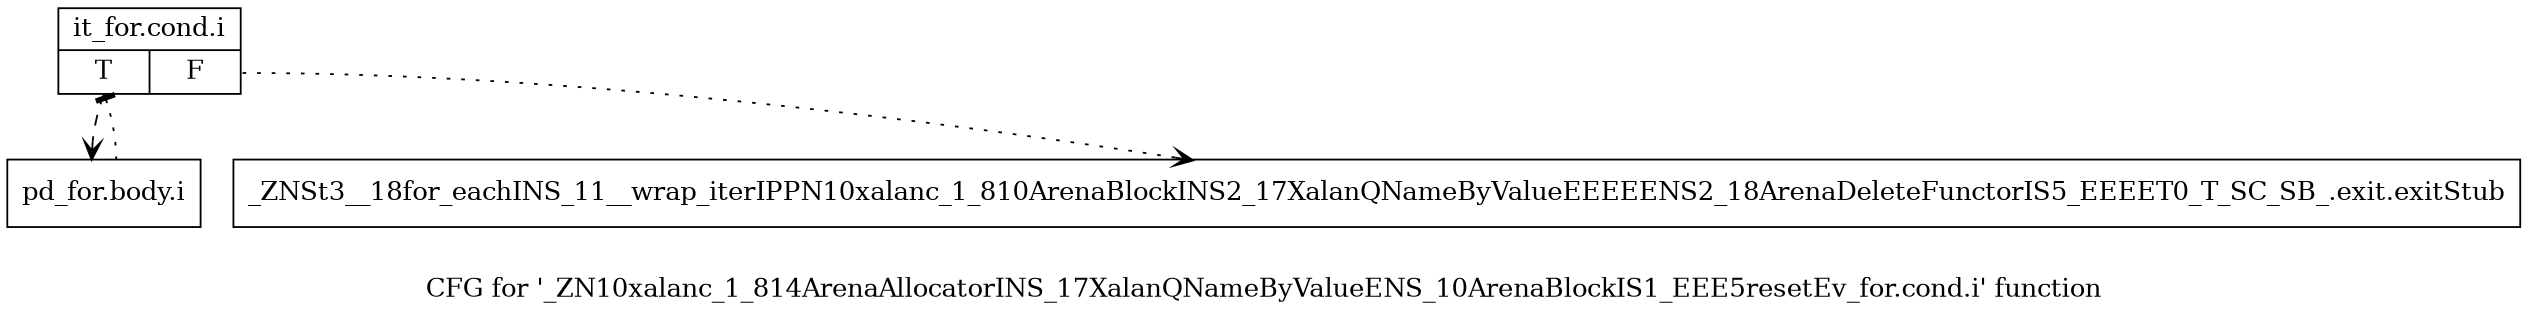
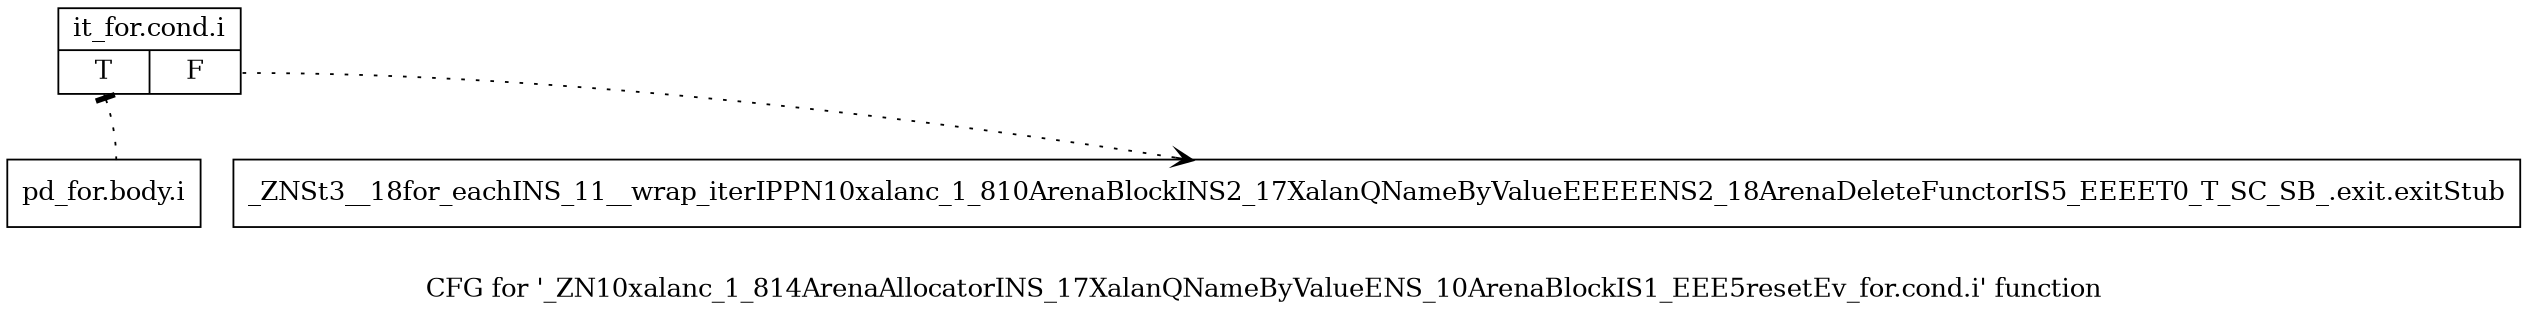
(97, 117) -> none
